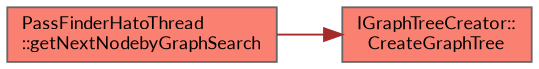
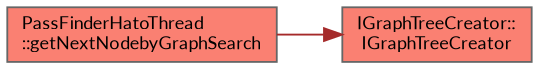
(437, 35) -> (437, 35)
